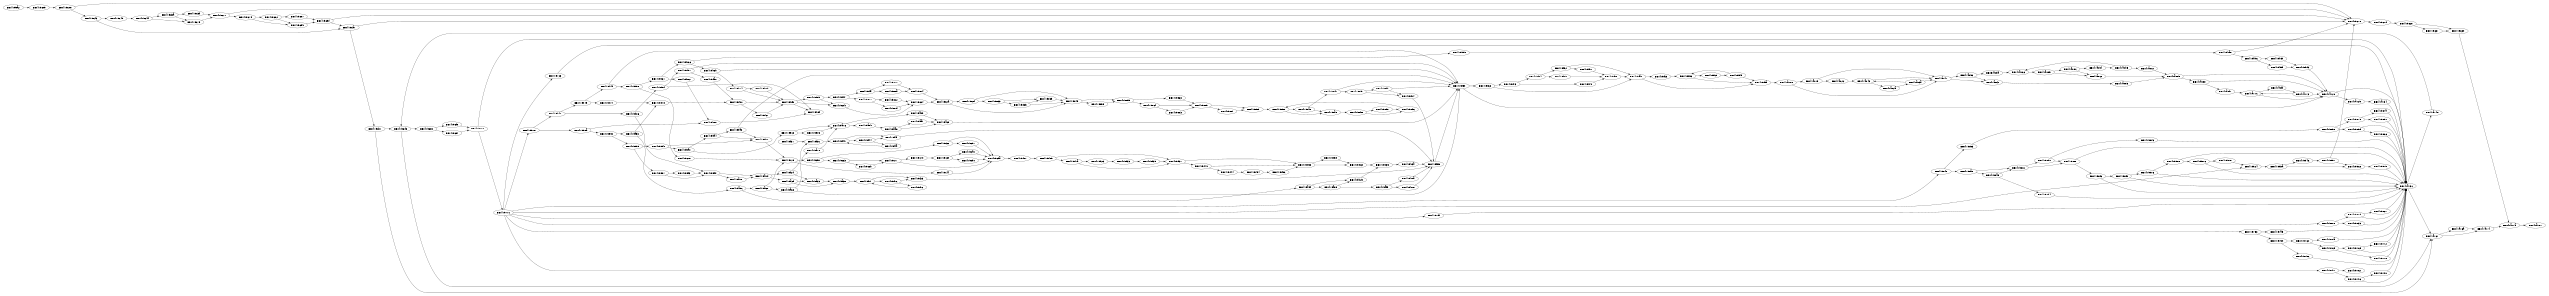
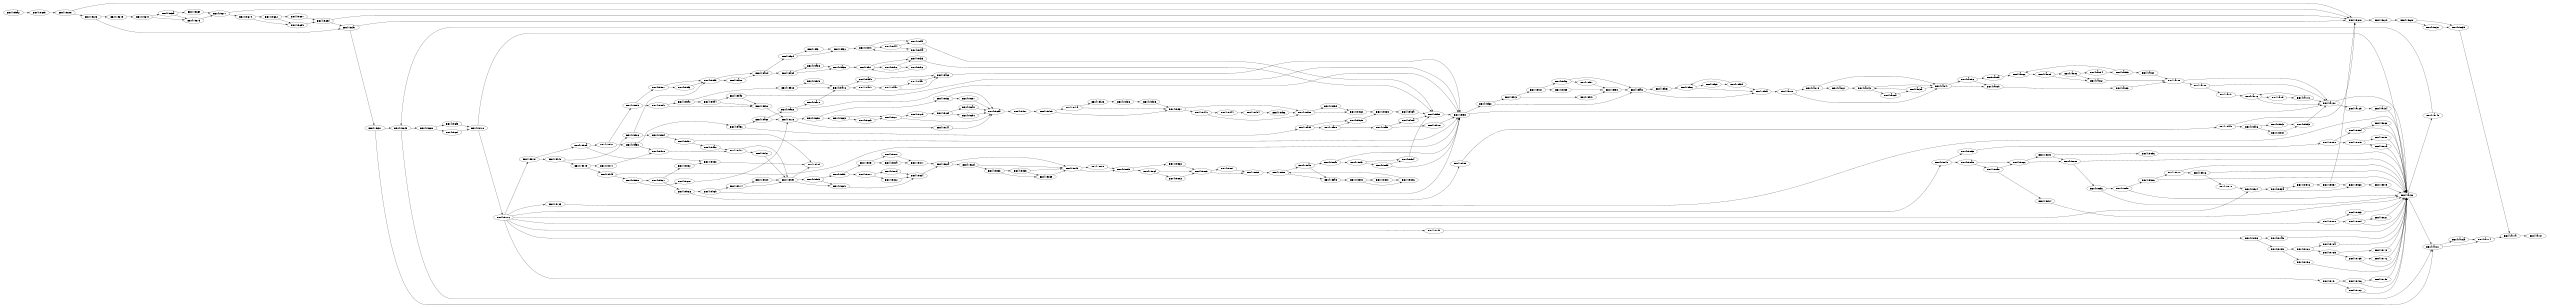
(800, 177) -> (800, 53)
(1424, 178) -> (1446, 120)
none -> (2399, 272)
